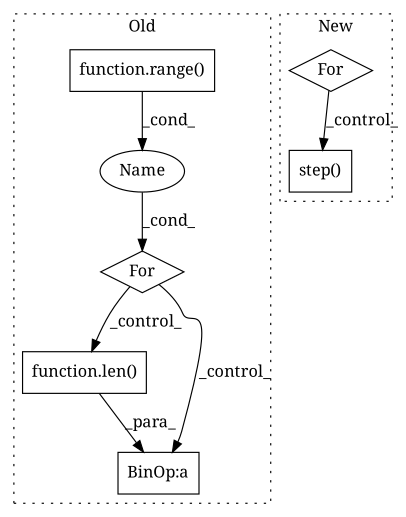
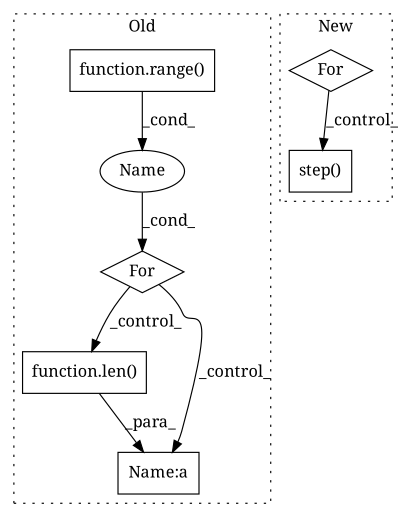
(159, 473) -> (159, 473)
